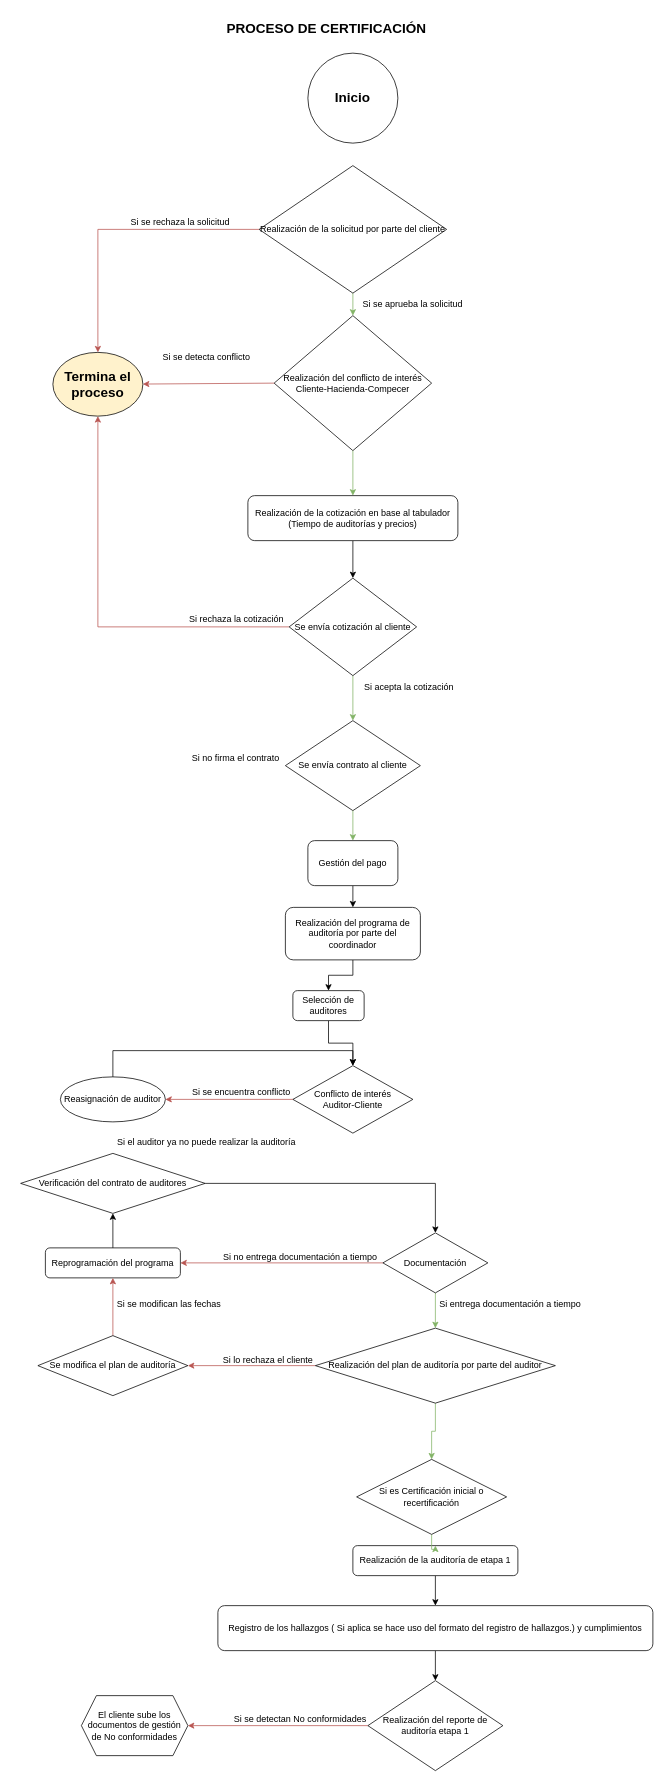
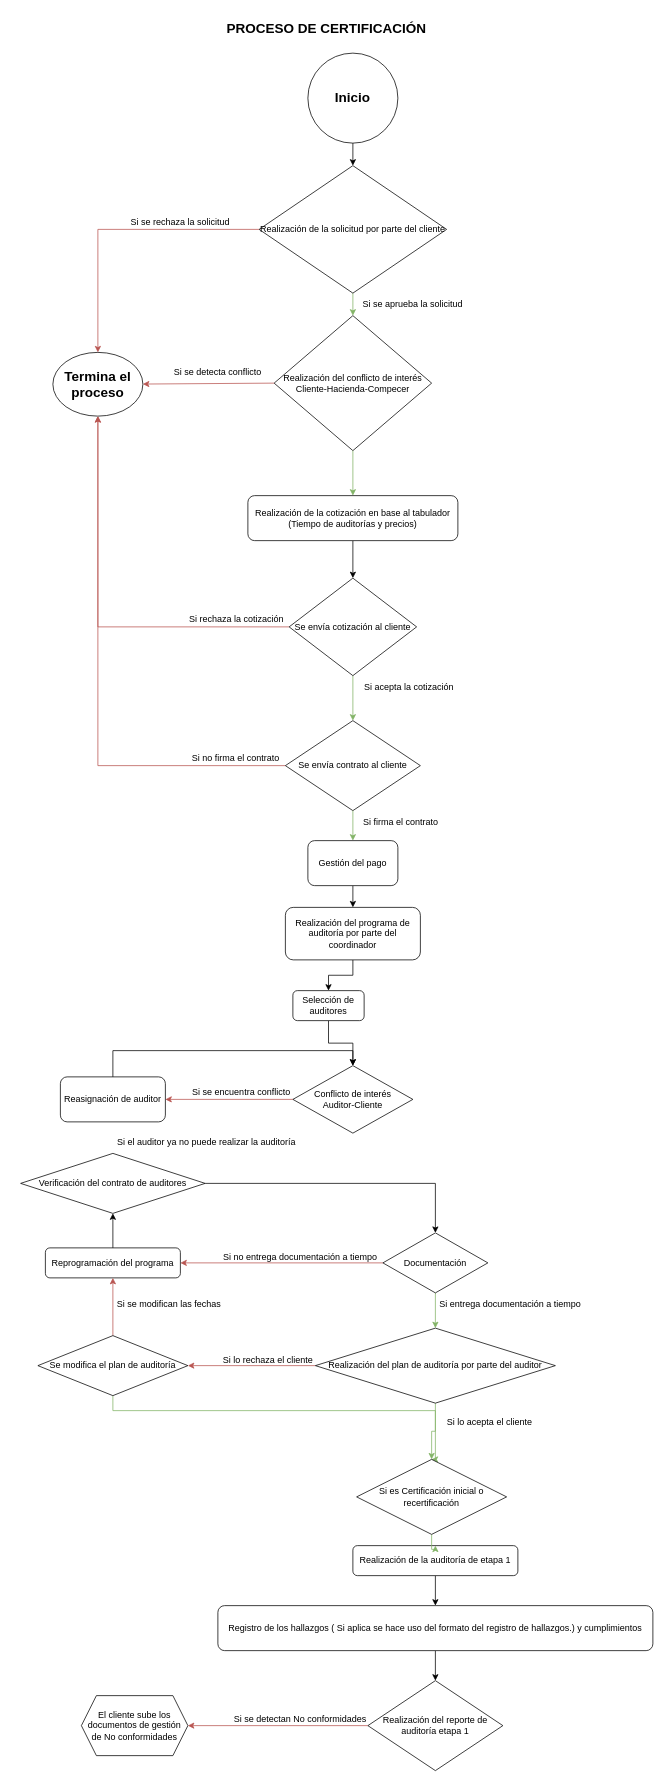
none -> (353, 159)
(207, 357) -> (218, 372)
(98, 384) -> (98, 384)
none -> (123, 765)
none -> (401, 822)
(113, 1099) -> (113, 1099)
none -> (272, 1410)
none -> (490, 1422)
